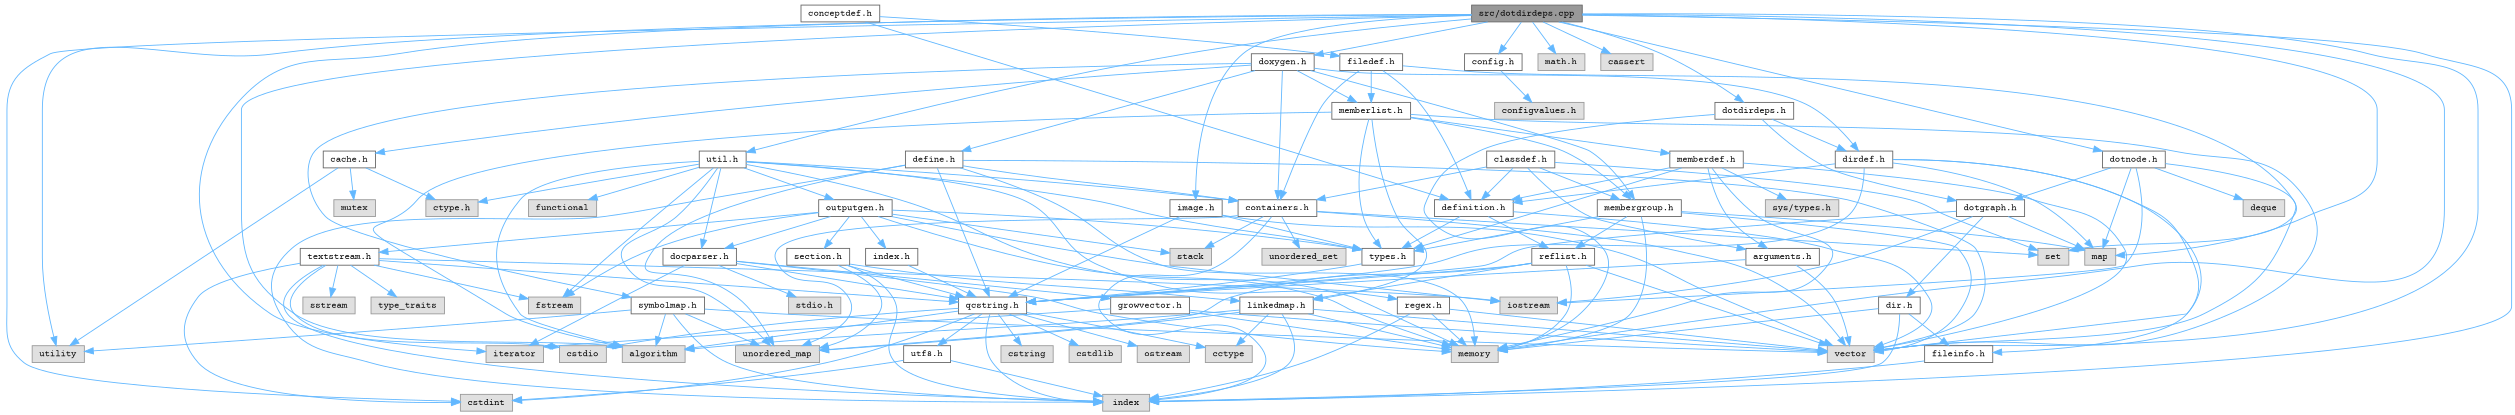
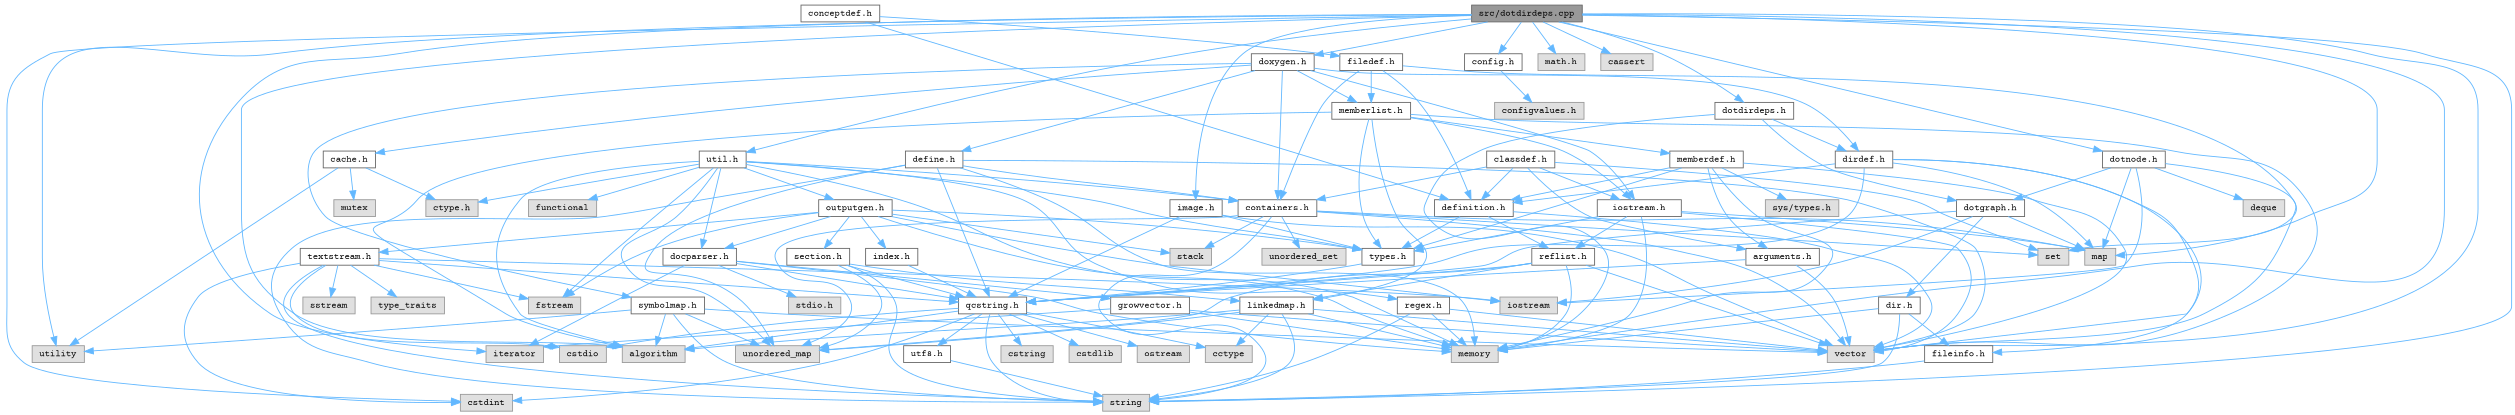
(1639, 208) -> (1639, 208)
none -> (1678, 219)
(799, 375) -> none
(1126, 403) -> (1126, 403)
